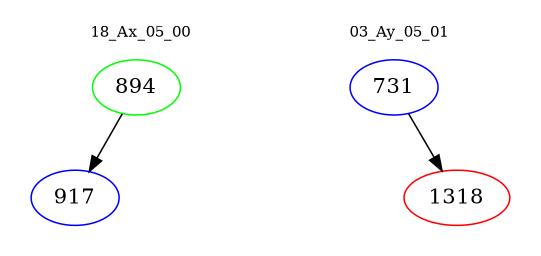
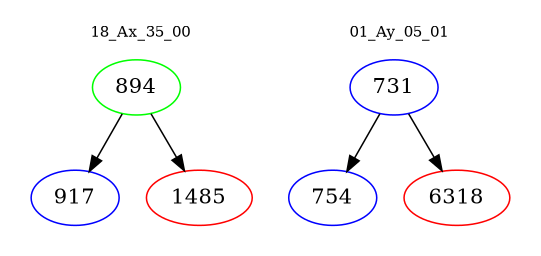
(141, 33) -> (141, 33)
(399, 33) -> (399, 33)
none -> (199, 198)
none -> (333, 198)
(457, 198) -> (457, 198)
